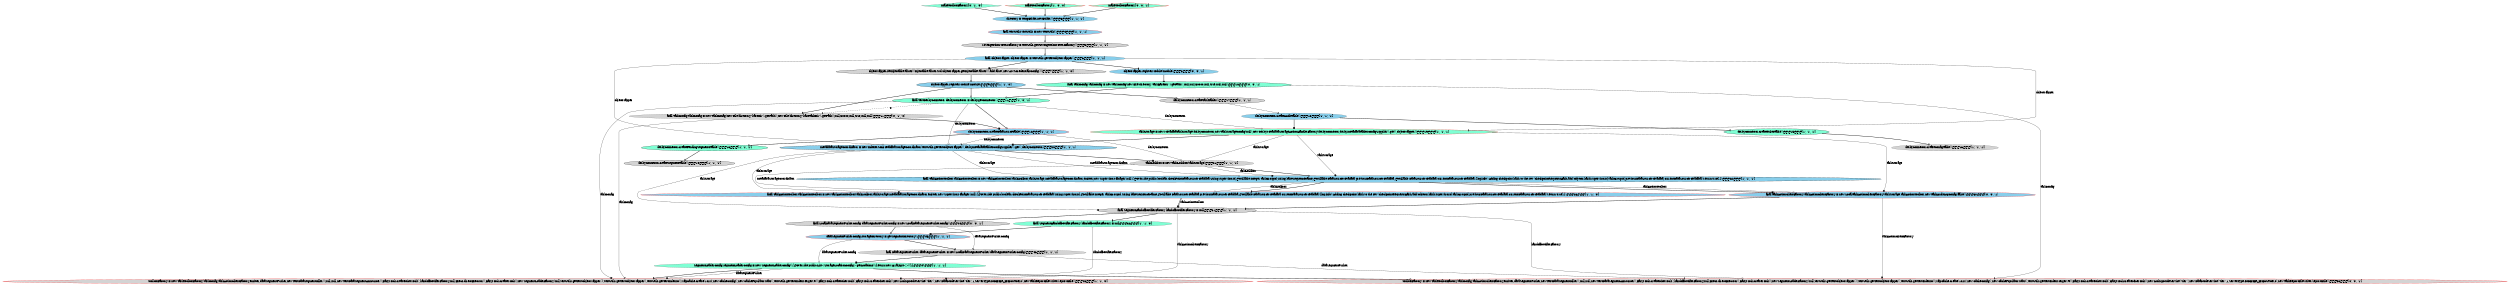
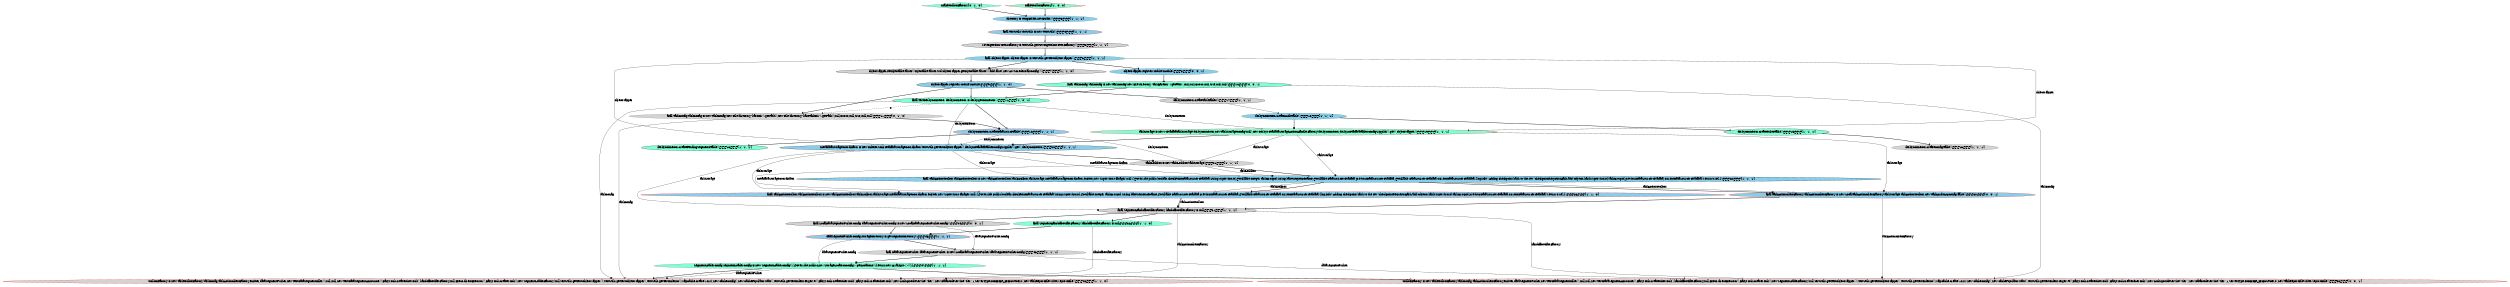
(1129, 6) -> none
(1876, 137) -> (1876, 137)
(679, 163) -> none
